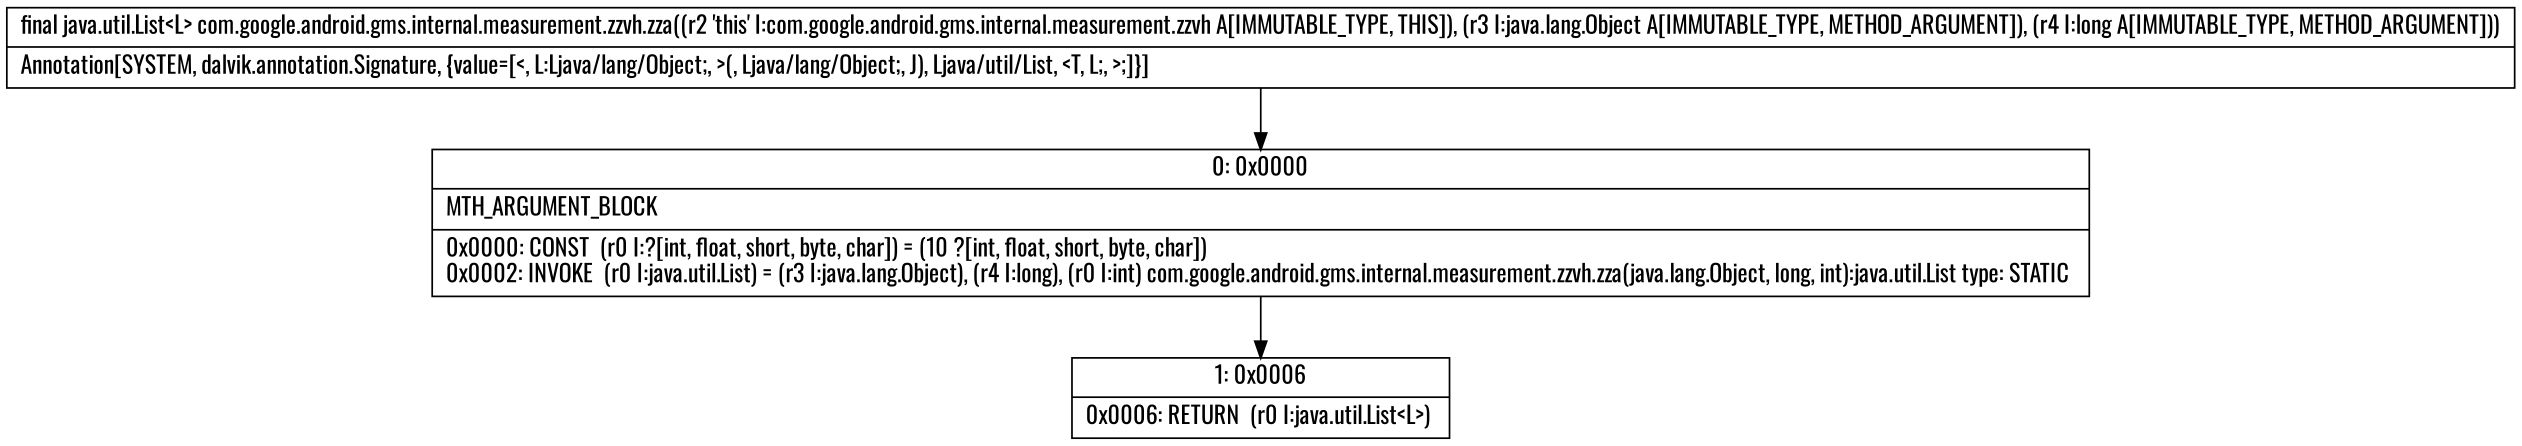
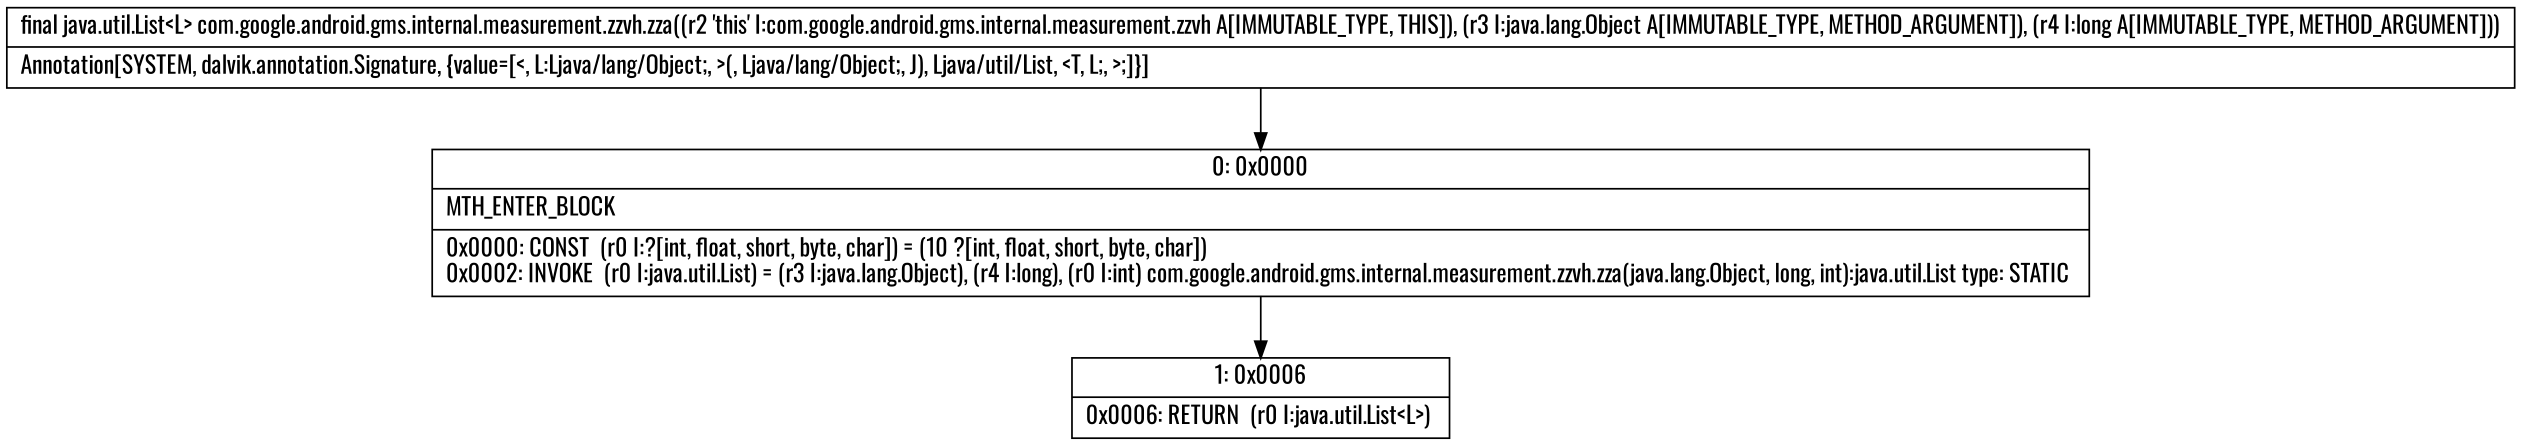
(552, 208) -> (531, 208)
